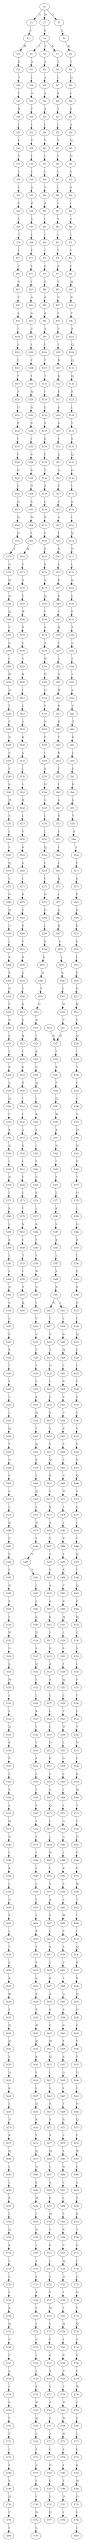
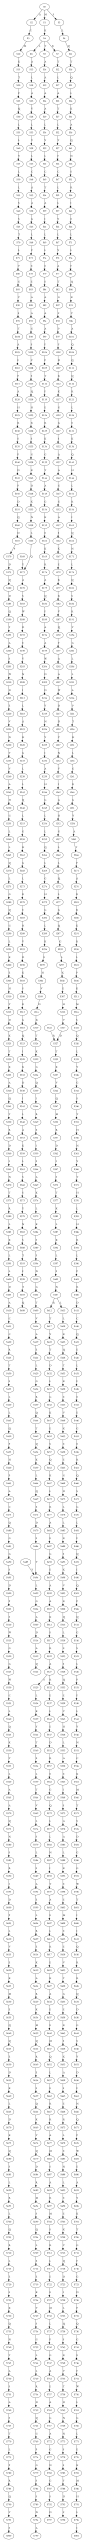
(27, 548) -> (30, 556)
(31, 1553) -> (36, 1561)
(36, 1679) -> (43, 1679)
